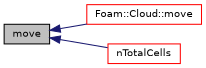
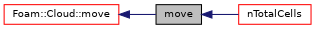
(73, 26) -> (143, 14)
